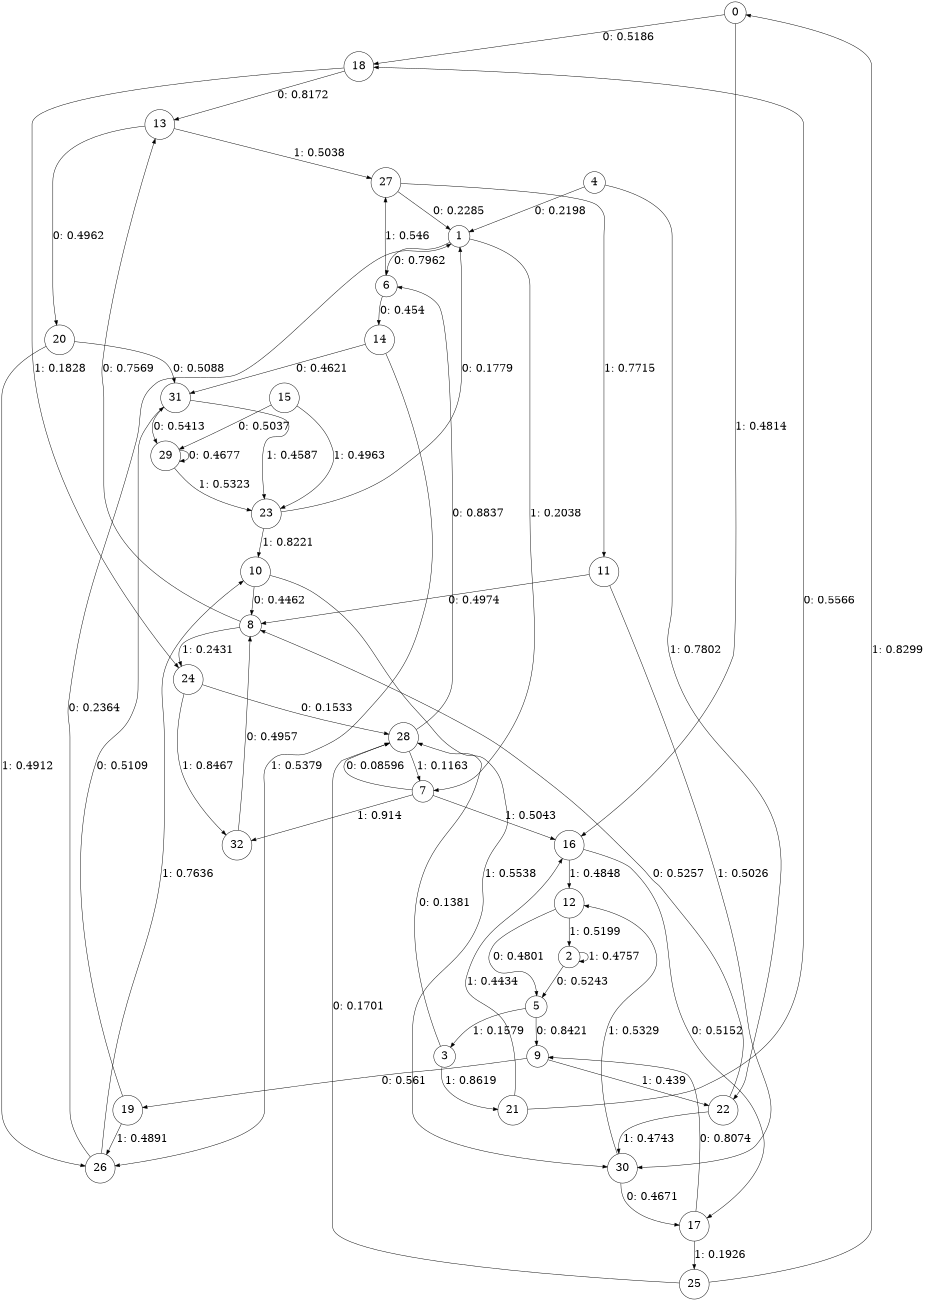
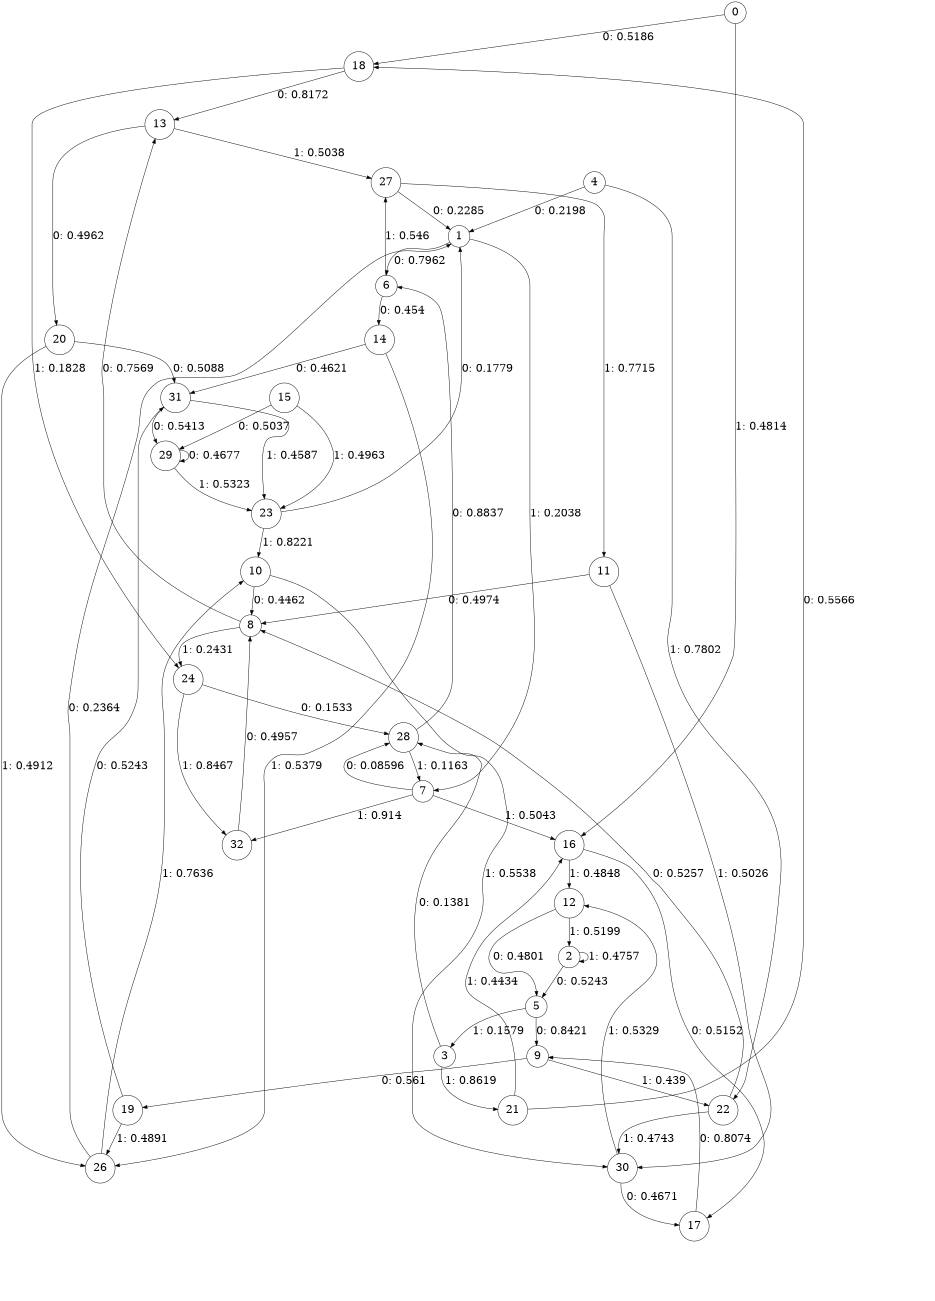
(127, 767) -> (127, 767)
(694, 1284) -> none
